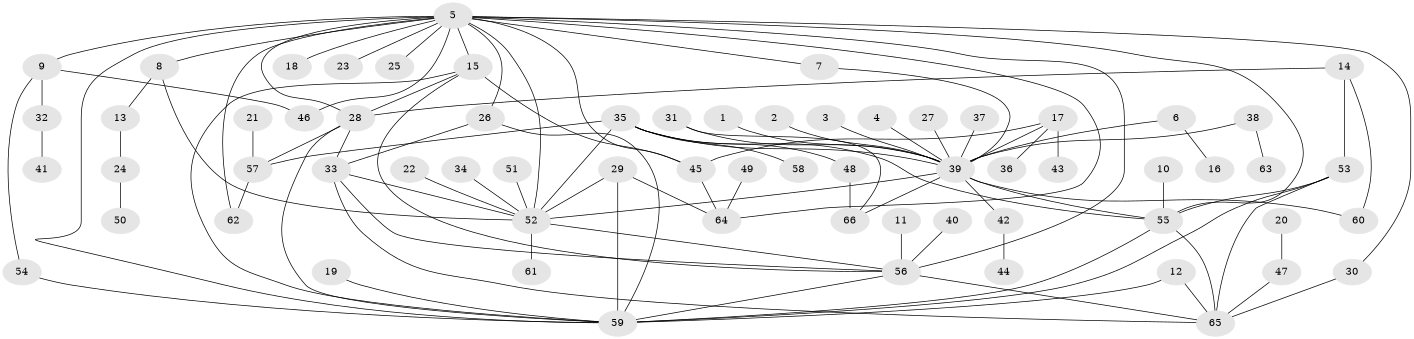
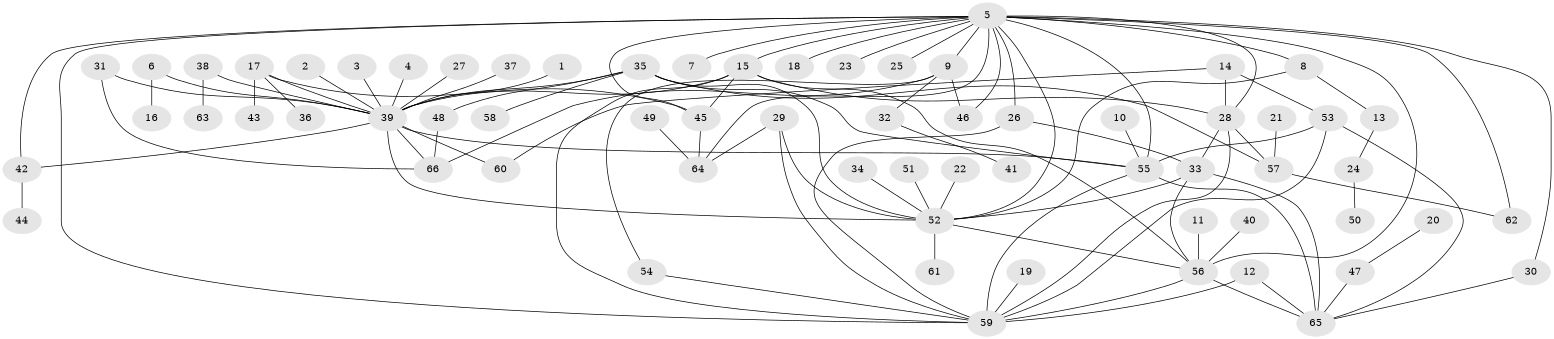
none -> (454, 25)
(961, 85) -> (565, 93)
none -> (599, 100)
